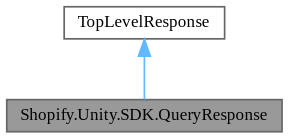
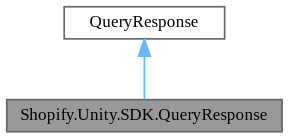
(144, 23) -> (144, 23)
